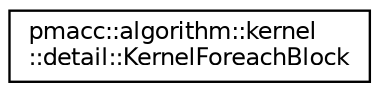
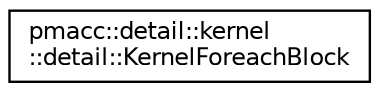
(190, 46) -> (190, 46)
